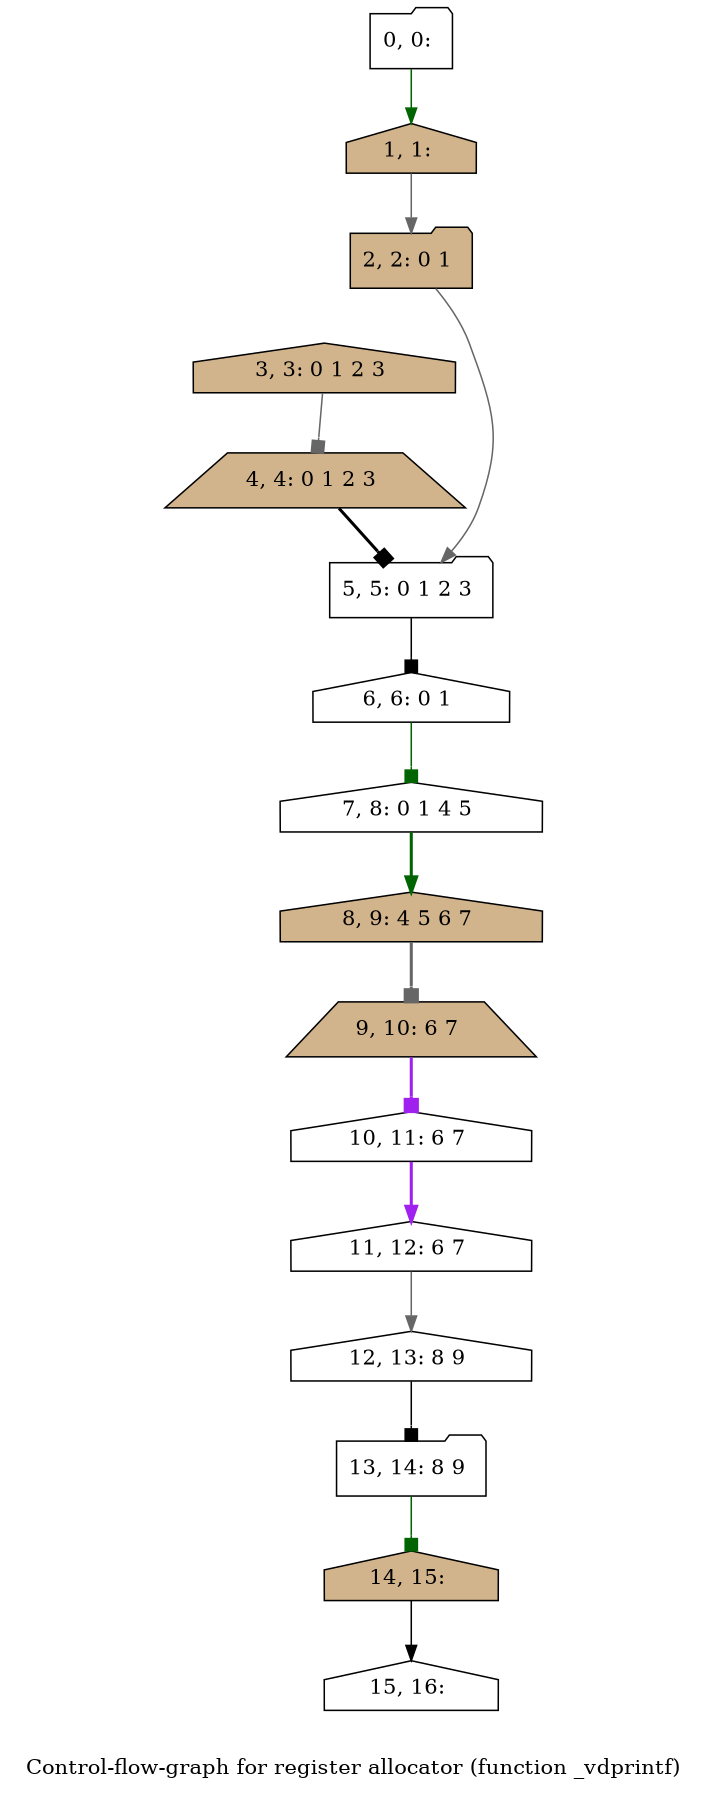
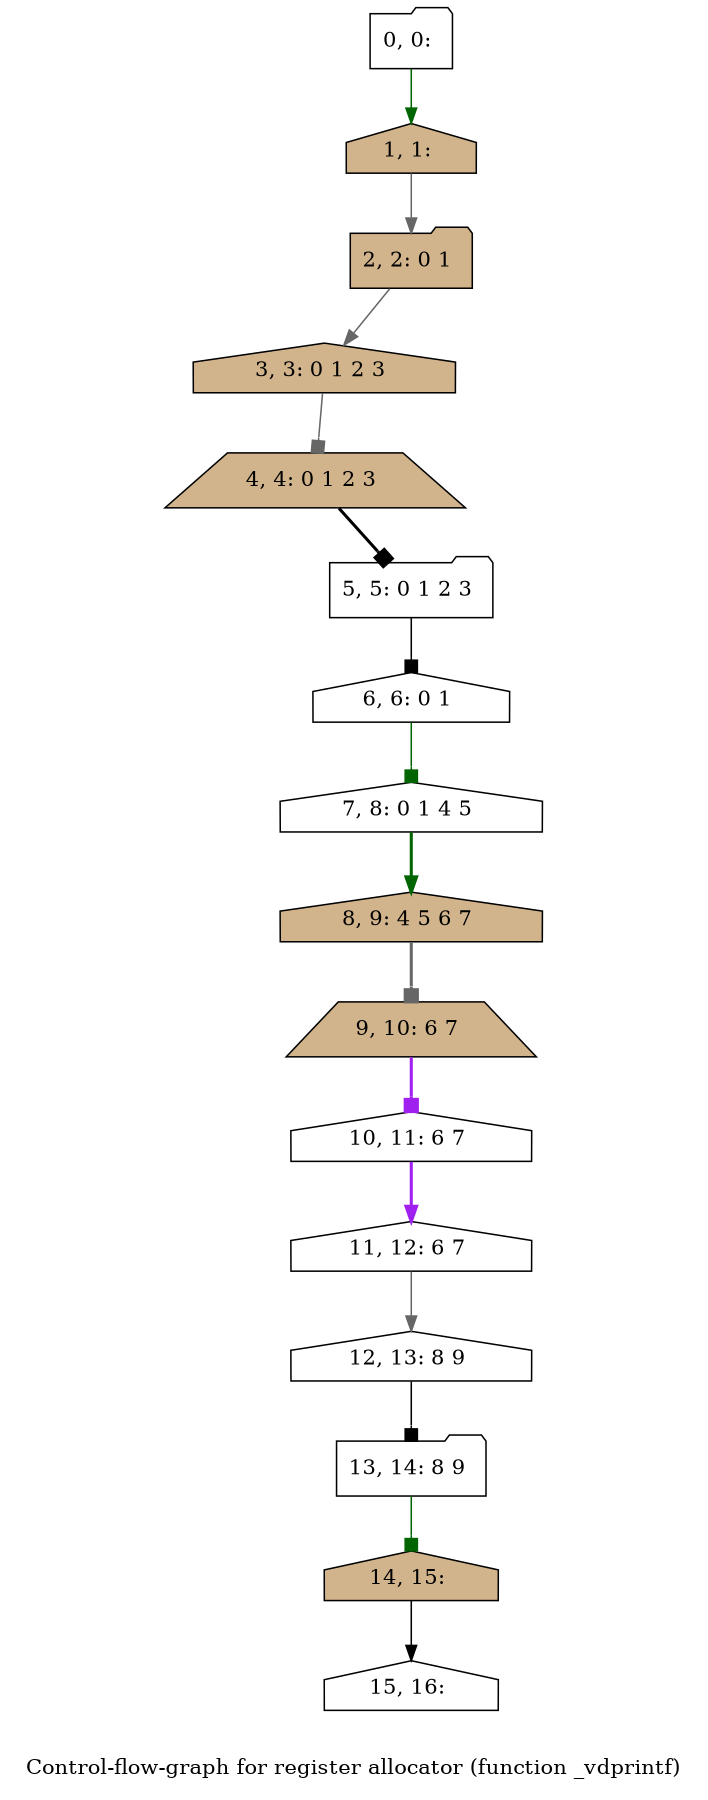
(492, 418) -> (372, 311)
